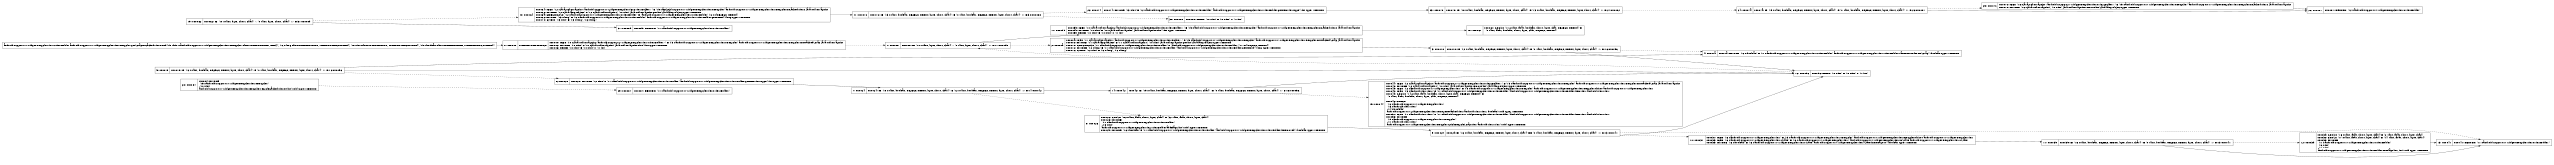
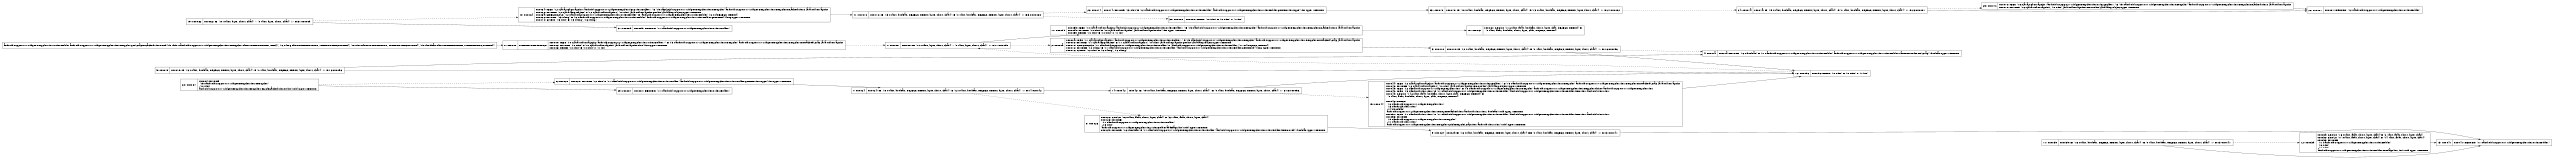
(450, 76) -> (436, 83)
(467, 88) -> (467, 88)
(1722, 113) -> (1741, 83)
(2050, 132) -> (2050, 132)
(1832, 140) -> none
